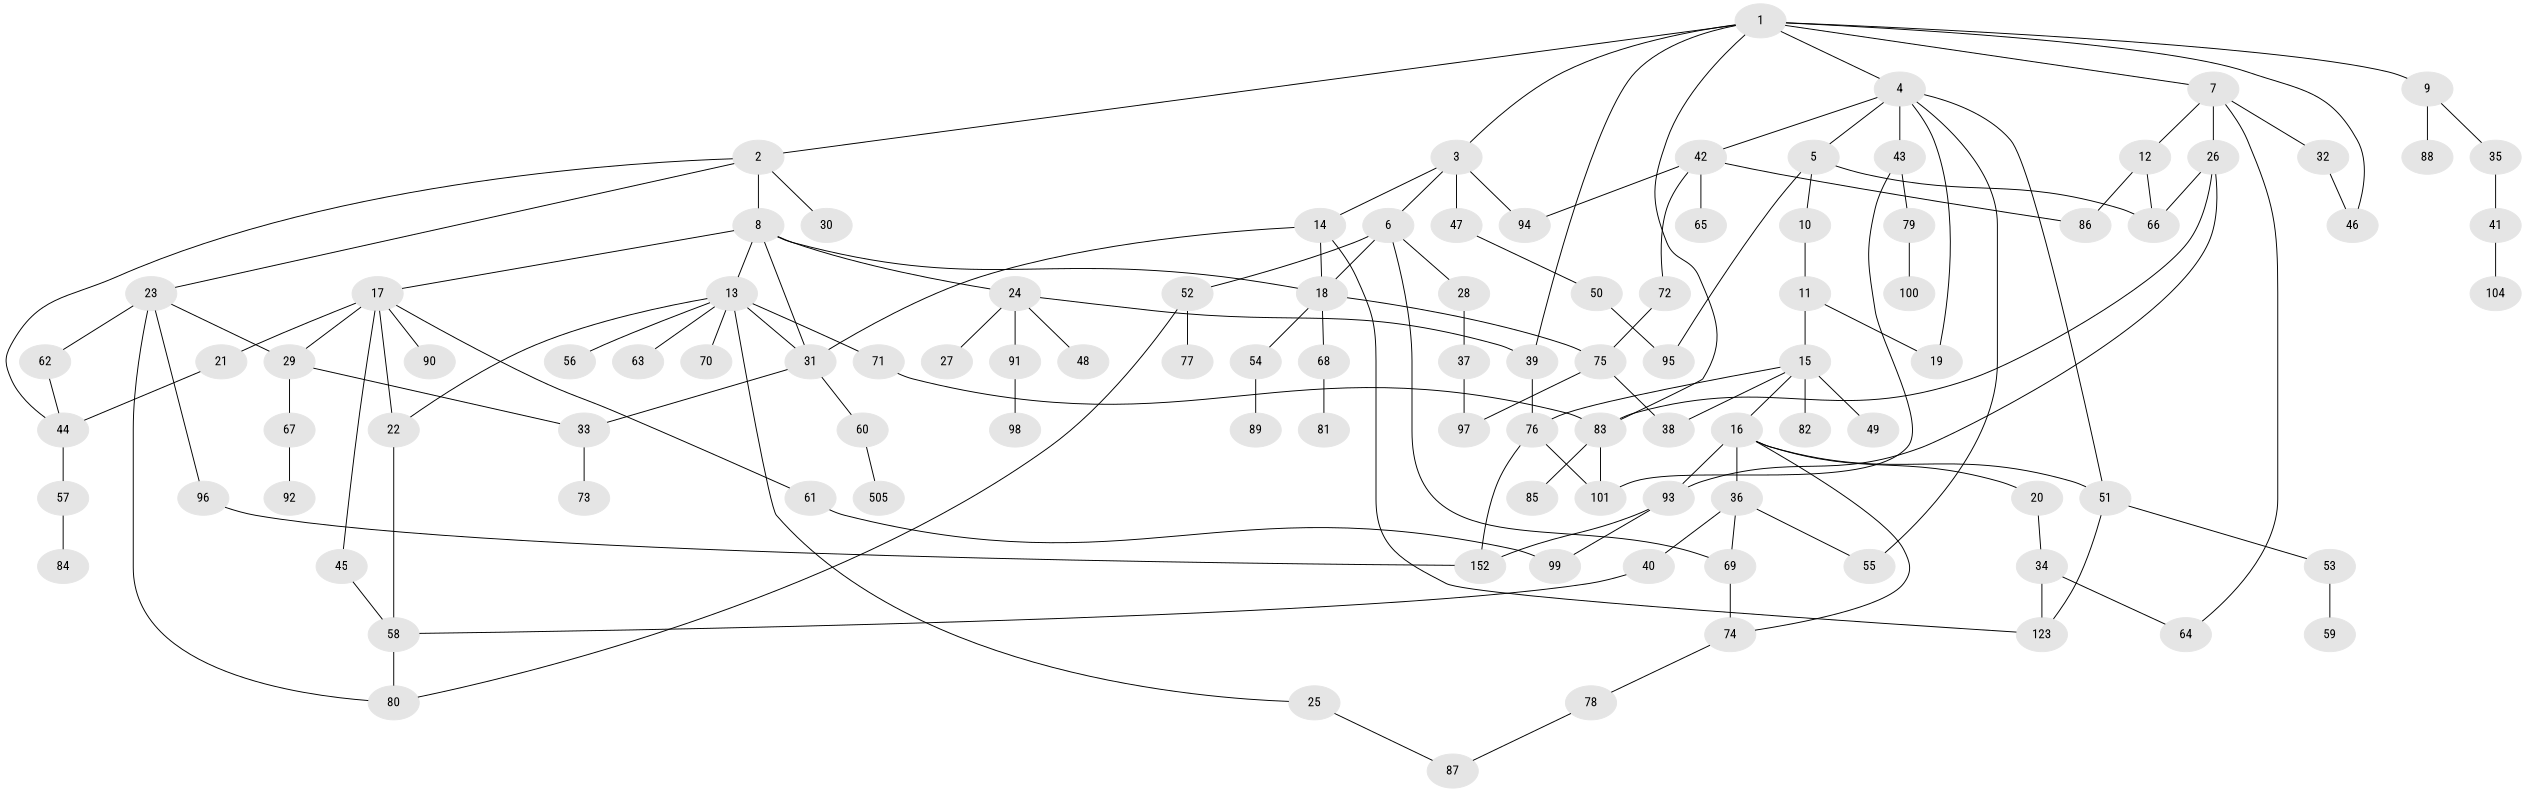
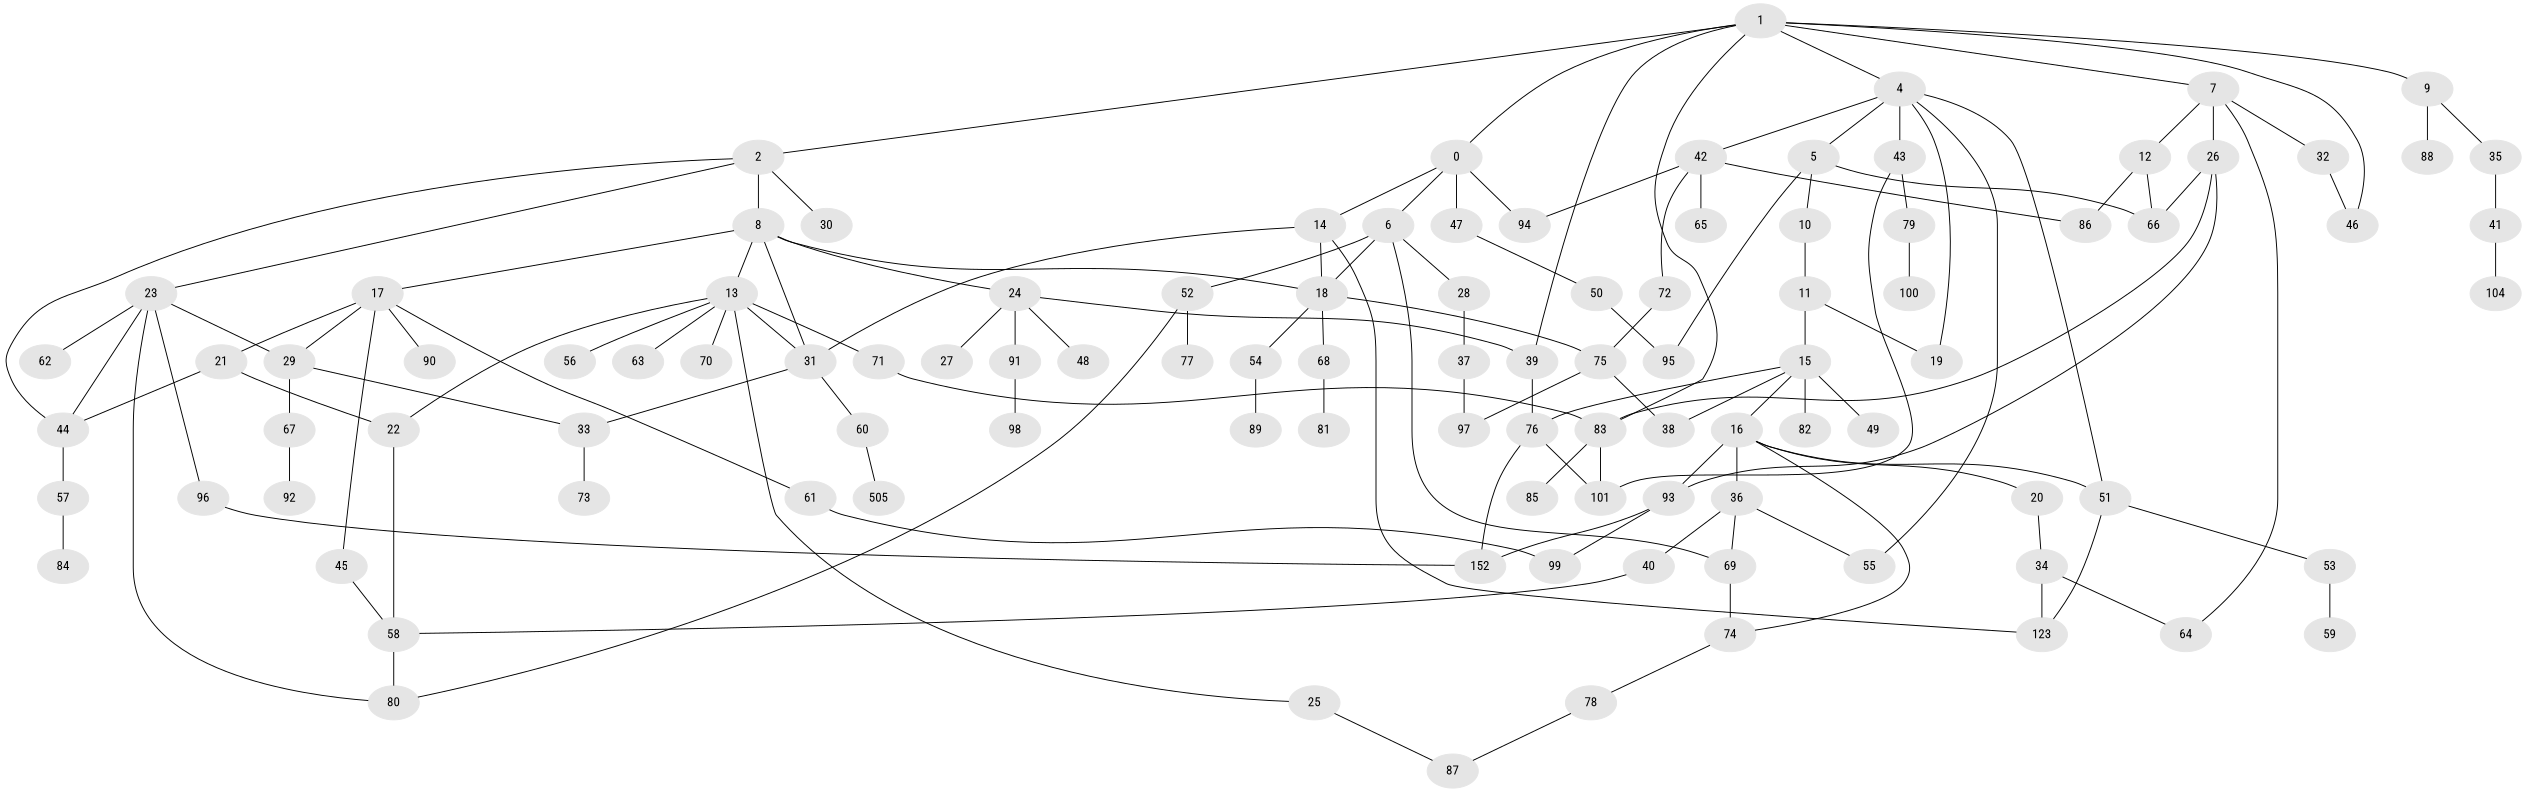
(1457, 157) -> (1457, 157)
(386, 362) -> (306, 399)
(54, 396) -> (107, 362)
